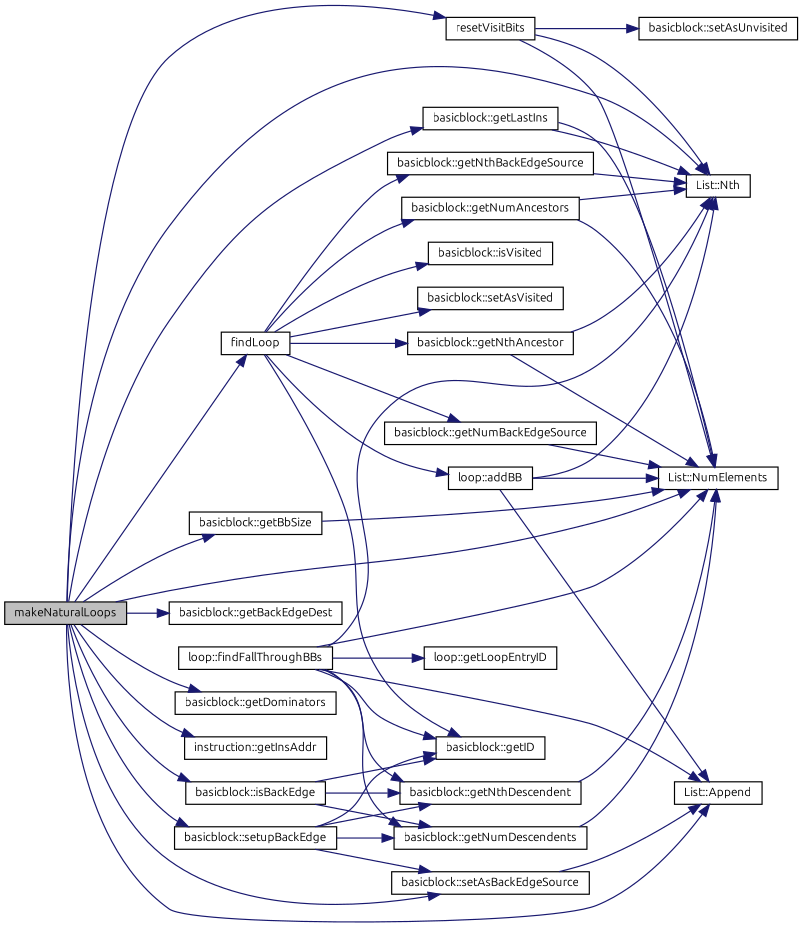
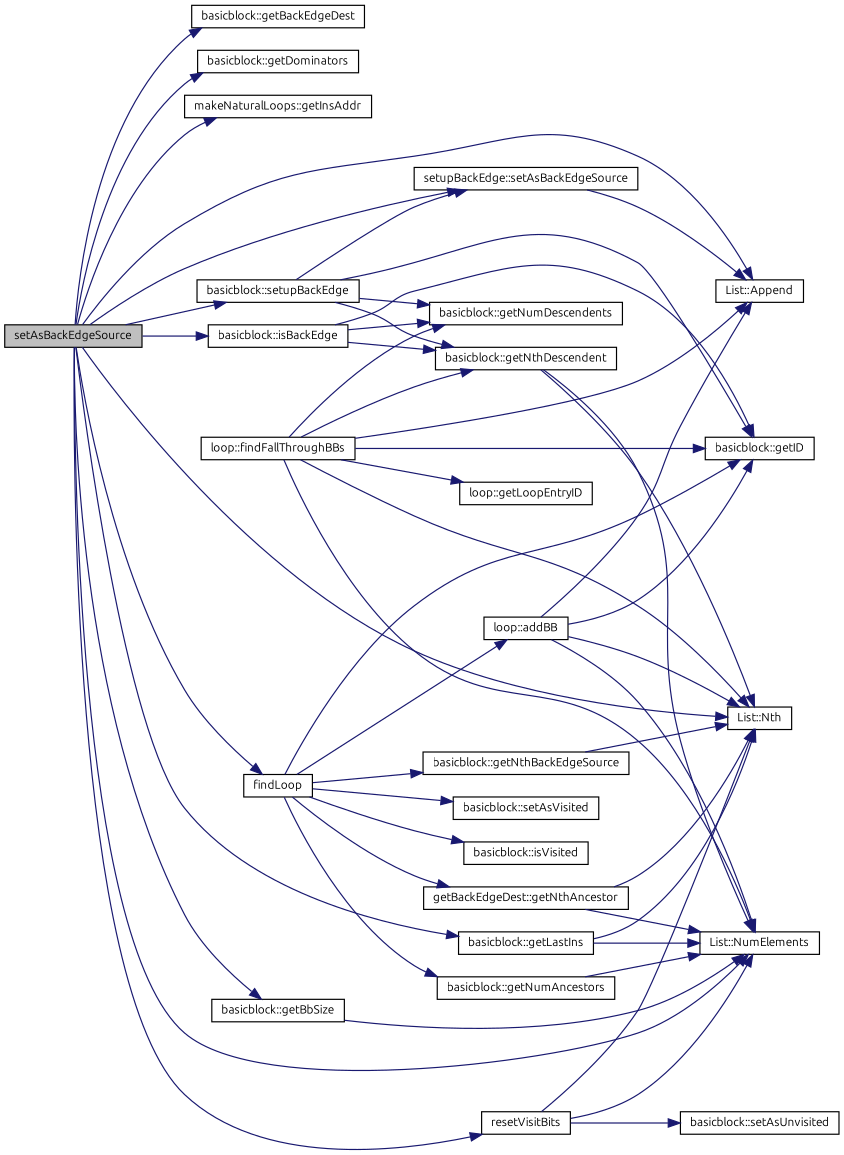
(622, 195) -> (668, 518)
(490, 343) -> (526, 898)
(490, 433) -> none
none -> (675, 569)
(66, 613) -> (73, 336)
(681, 680) -> none
(256, 748) -> (278, 106)
(490, 883) -> (526, 179)
